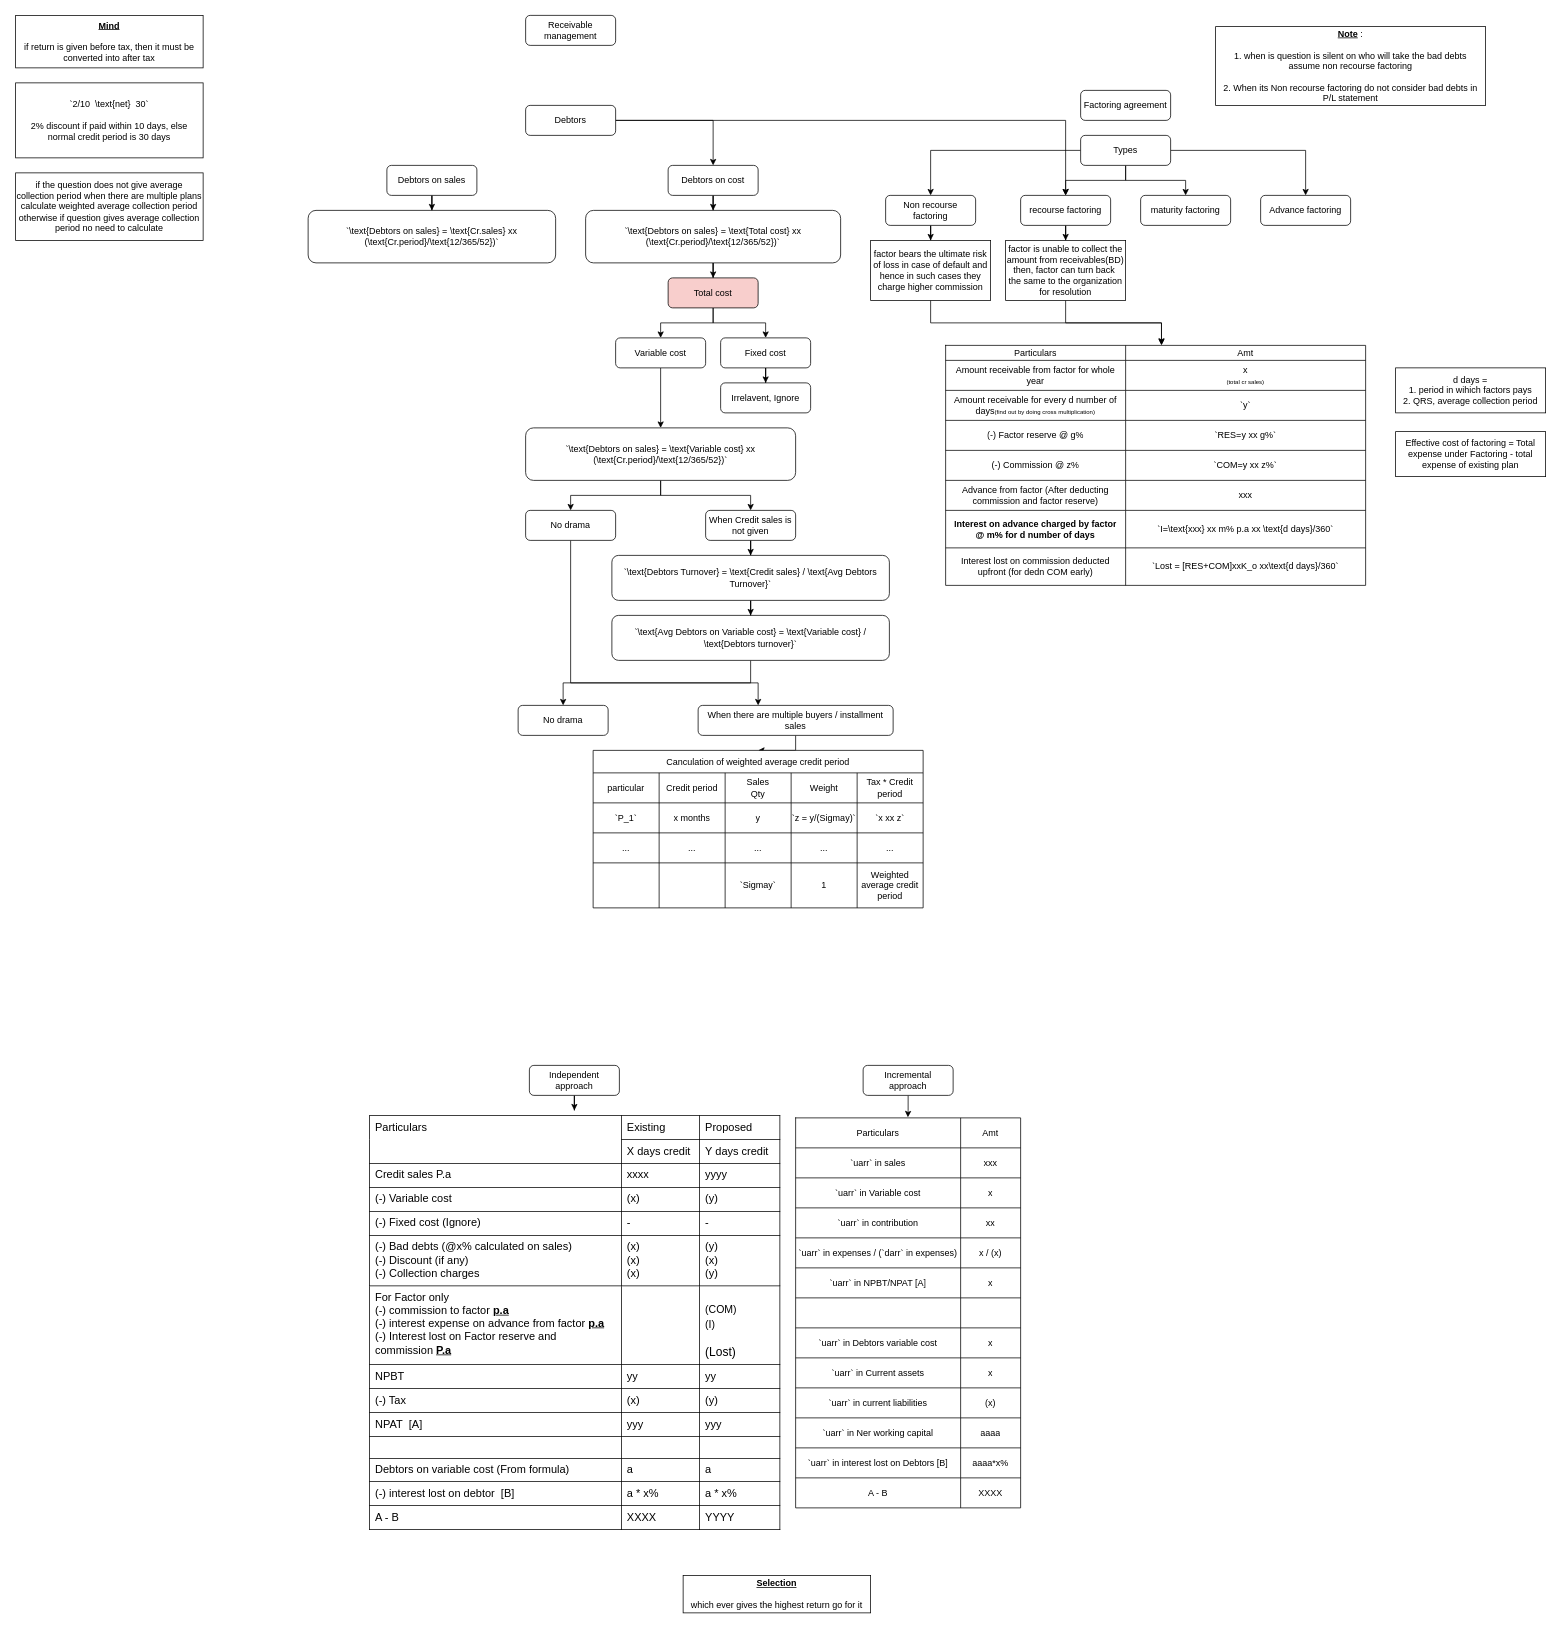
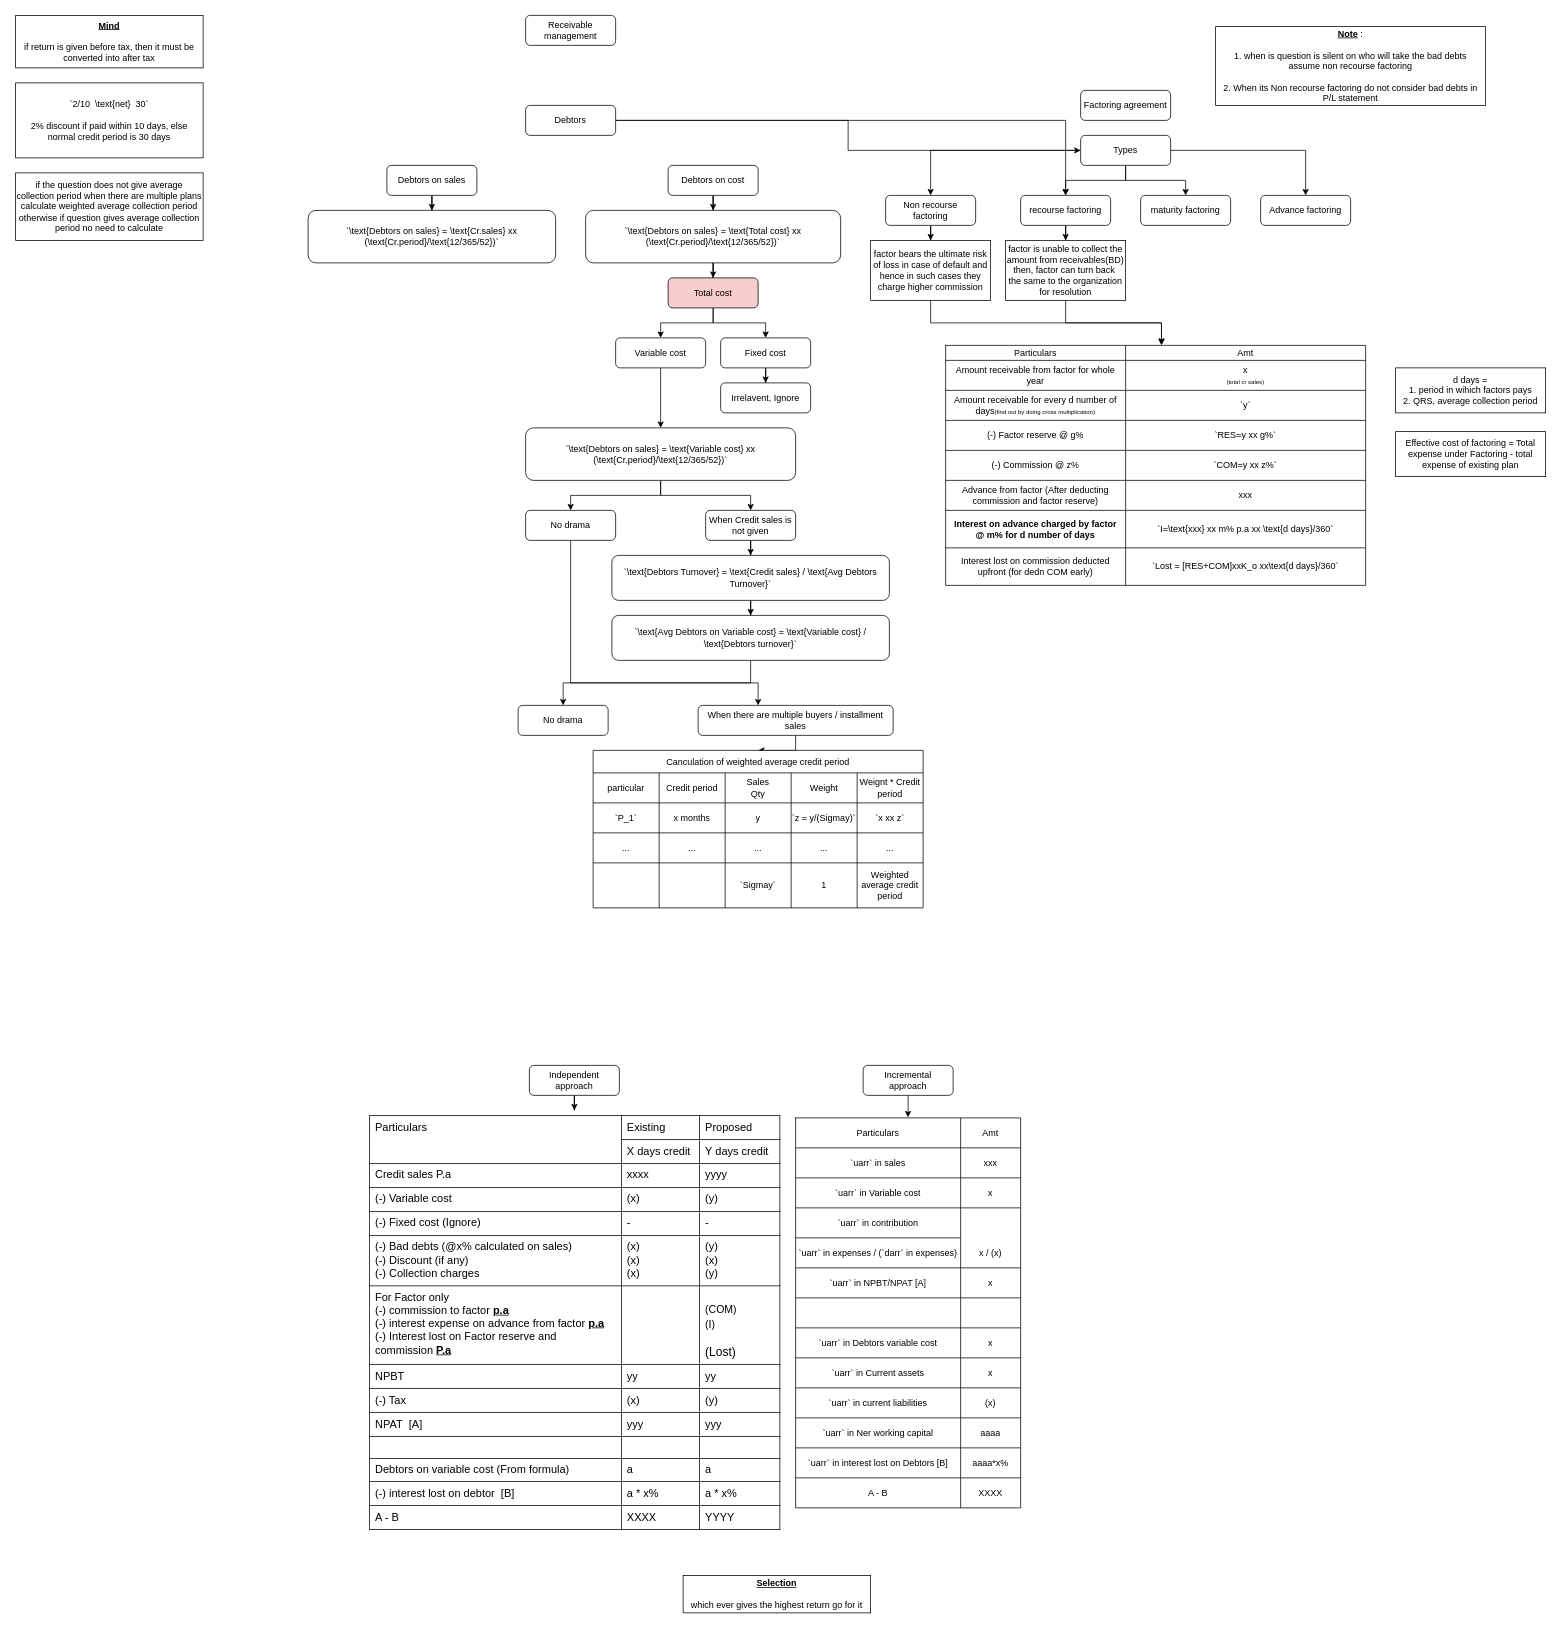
(713, 159) -> (874, 150)
(890, 788) -> (890, 788)
(990, 1223) -> none
